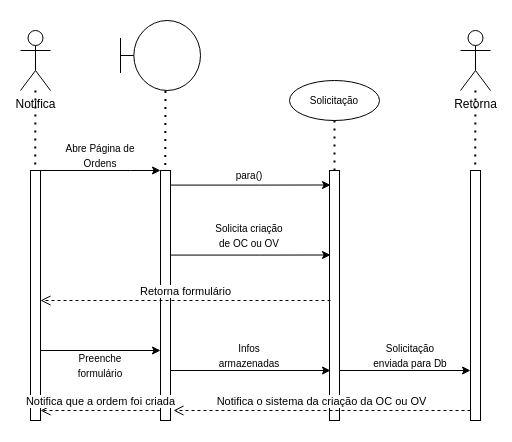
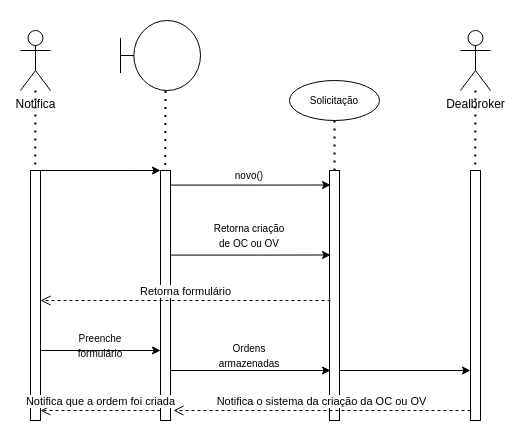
(476, 105) -> (476, 105)
(101, 156) -> none
(250, 176) -> (250, 176)
(250, 236) -> (250, 236)
(250, 356) -> (250, 356)
(411, 356) -> none
(101, 366) -> (101, 346)
